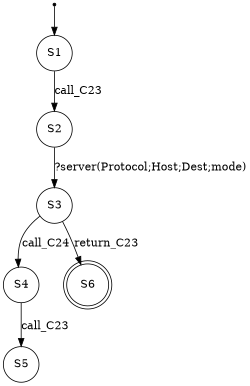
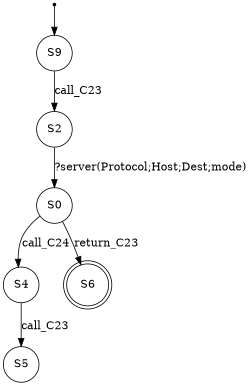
(54, 53) -> (54, 53)
(54, 206) -> (54, 206)
